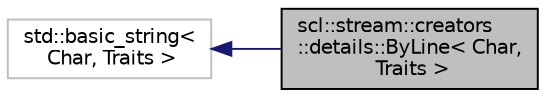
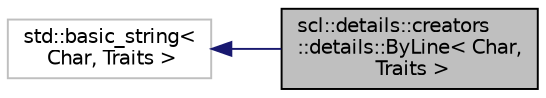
(410, 49) -> (410, 49)
